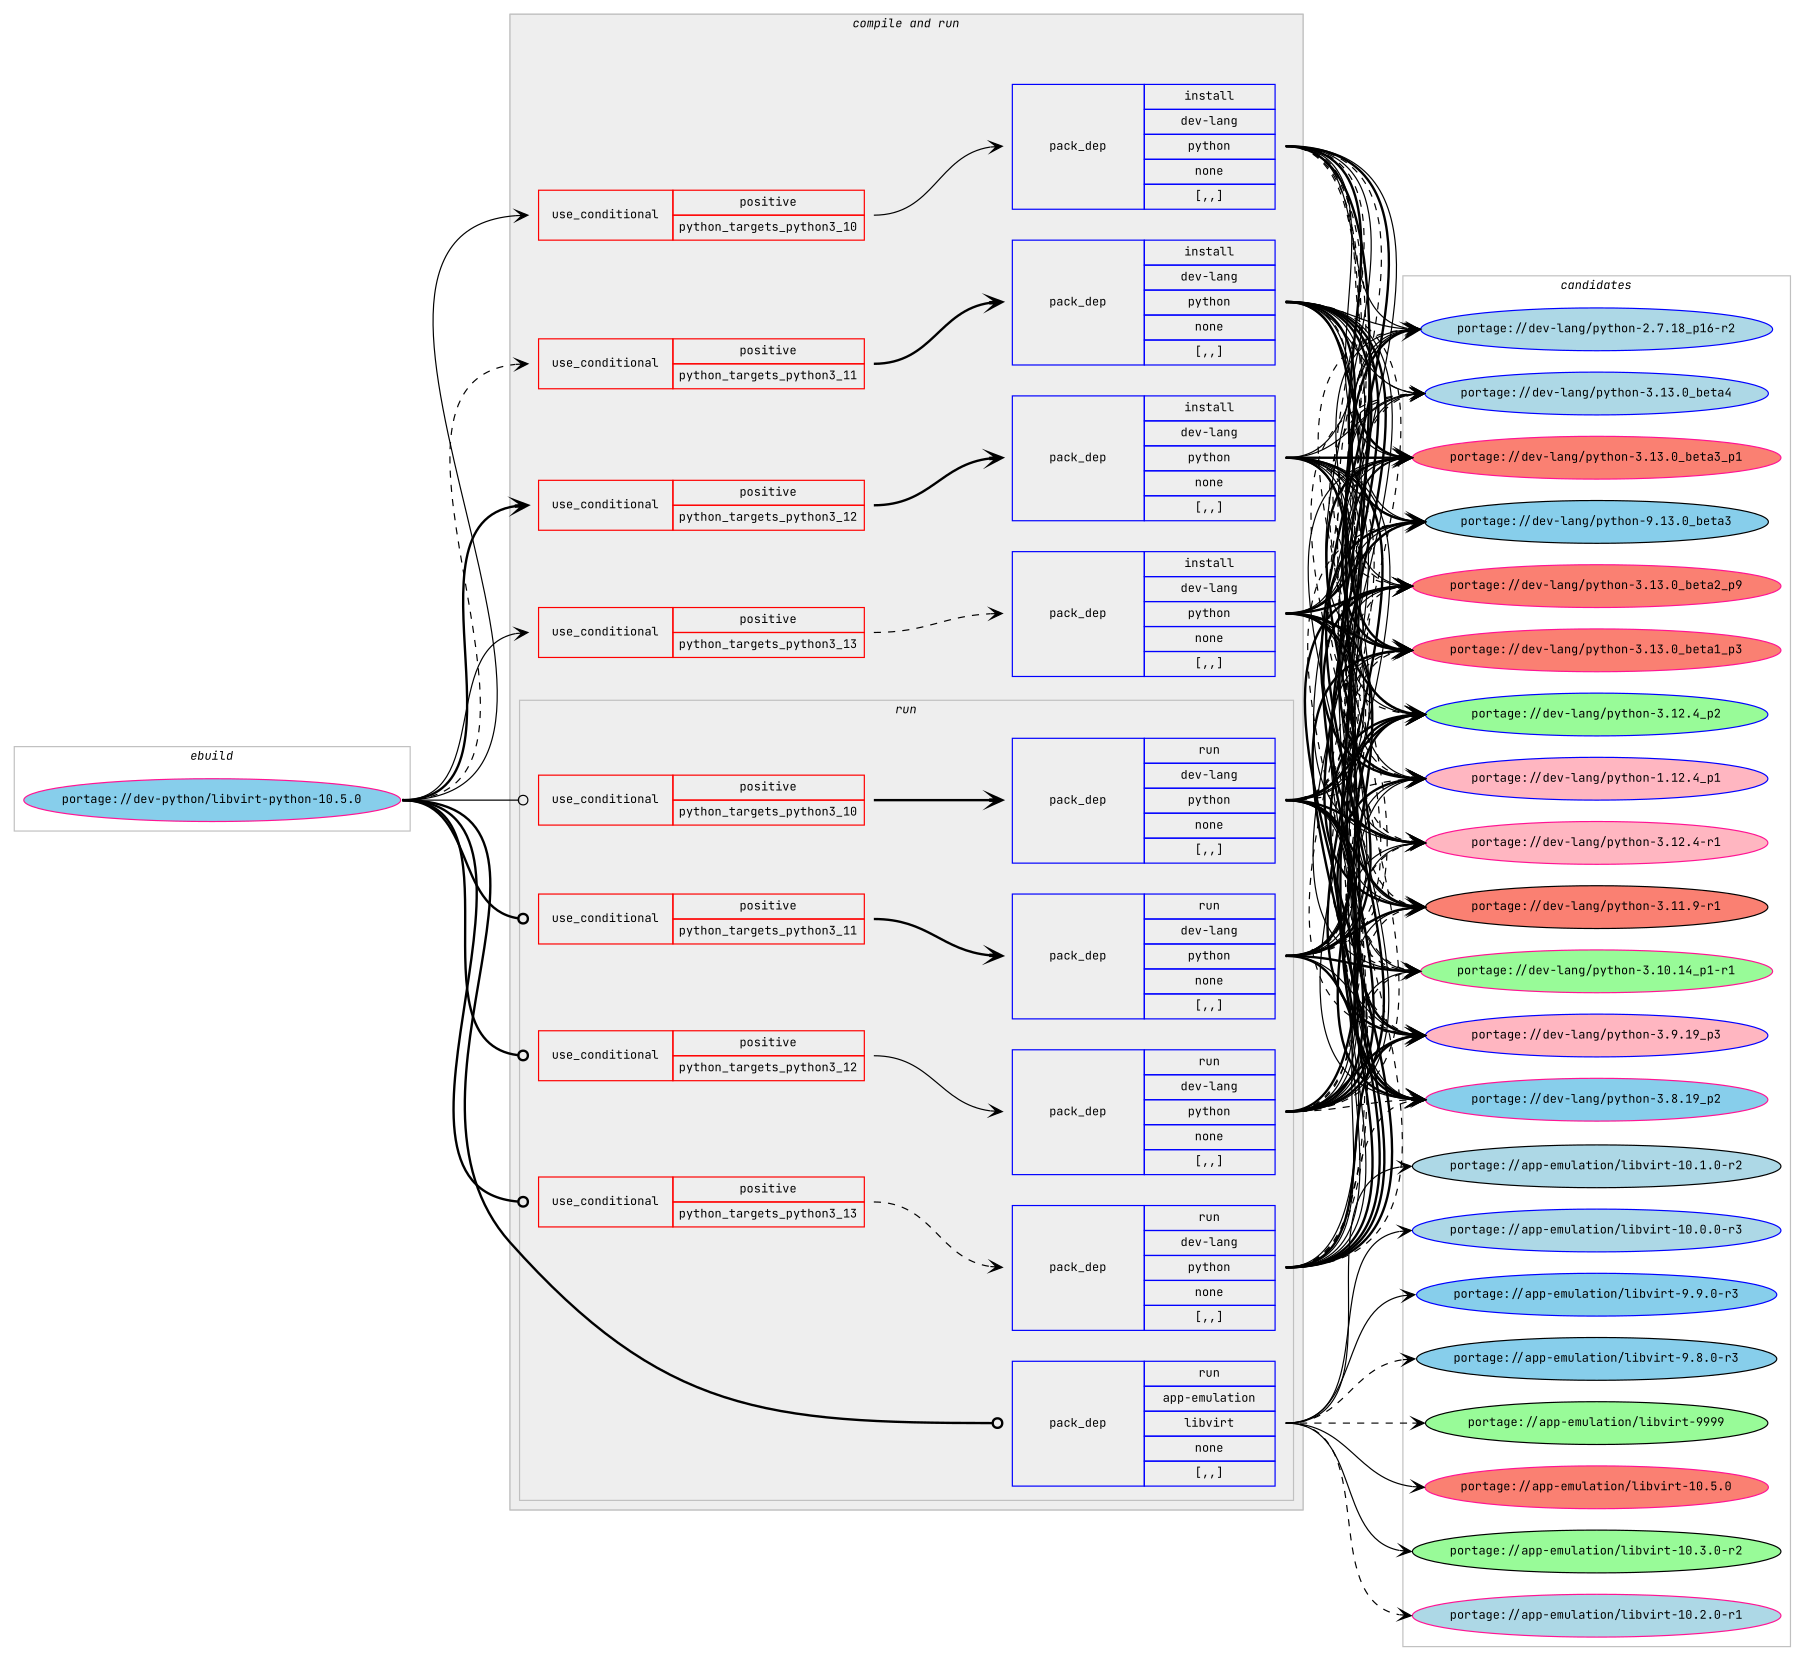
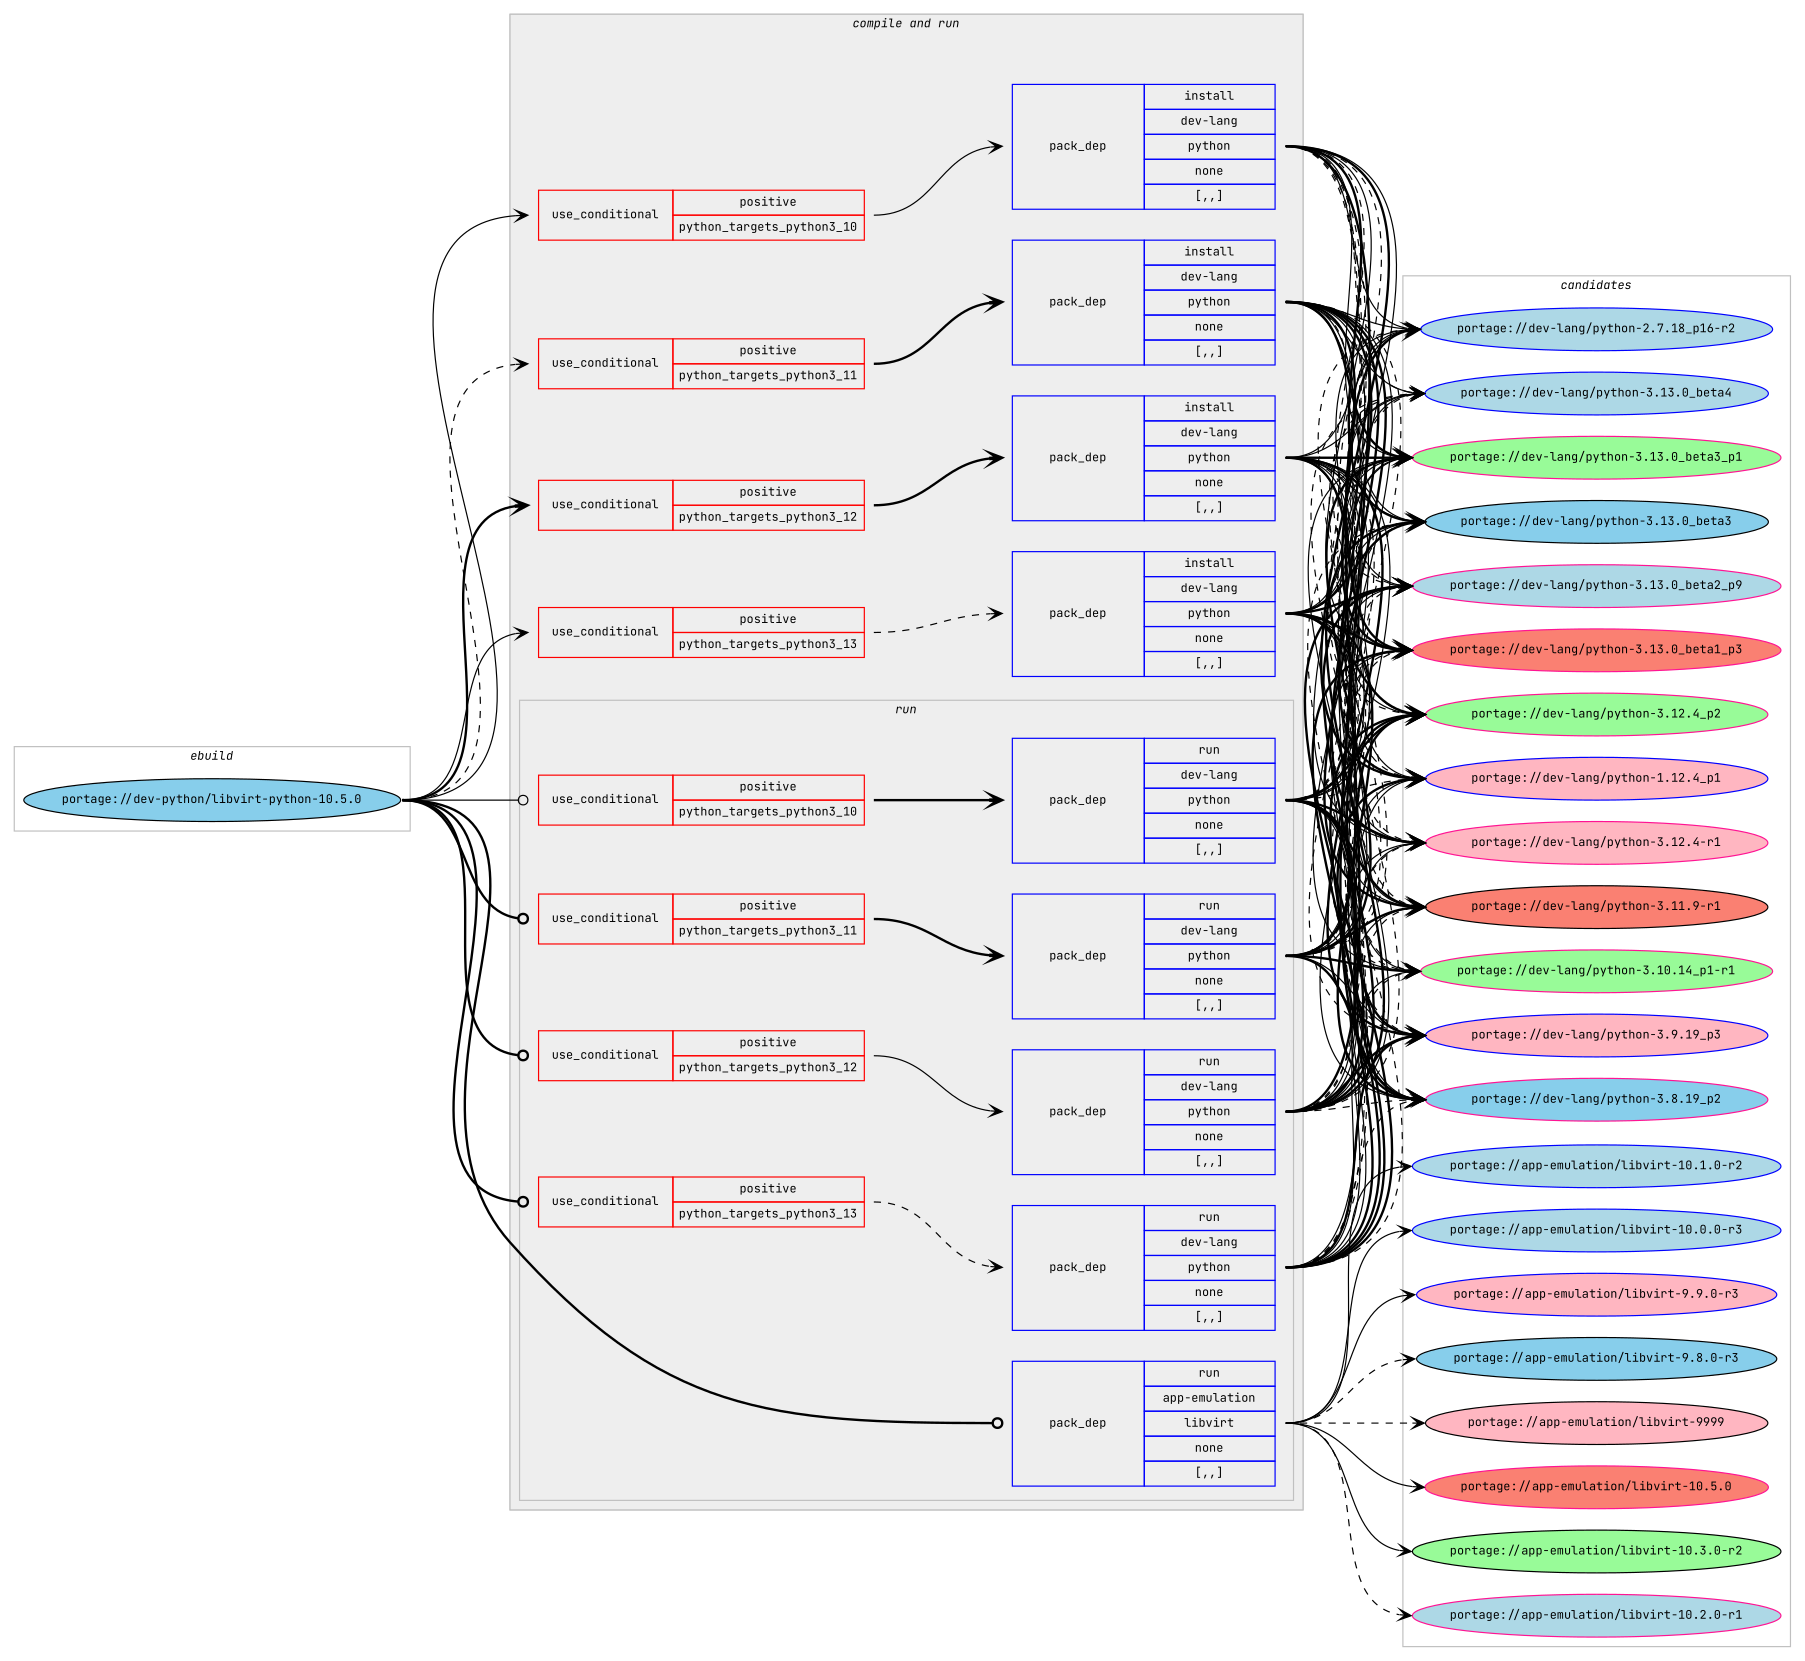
(1597, 458) -> (1597, 458)
(1597, 522) -> (1597, 522)
(1597, 586) -> (1597, 586)
(1597, 715) -> (1597, 715)
(212, 800) -> (212, 800)
(1597, 1166) -> (1597, 1166)
(1597, 1295) -> (1597, 1295)
(1597, 1423) -> (1597, 1423)
